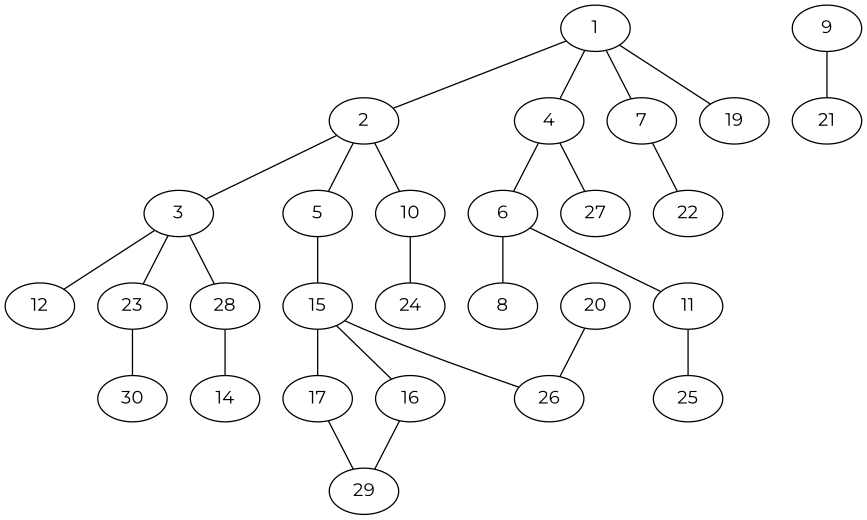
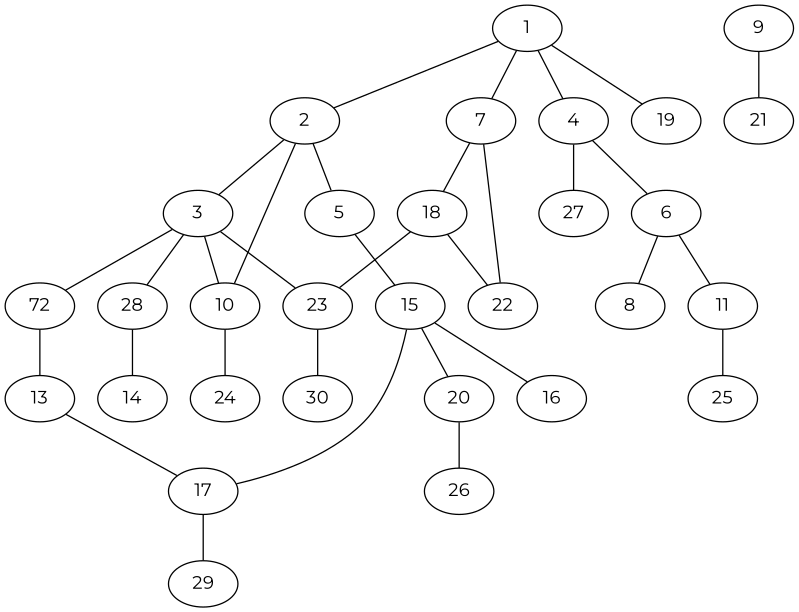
none -> (432, 213)
none -> (212, 260)
(40, 306) -> (40, 306)
(431, 356) -> (435, 352)
none -> (40, 399)
(387, 445) -> none
